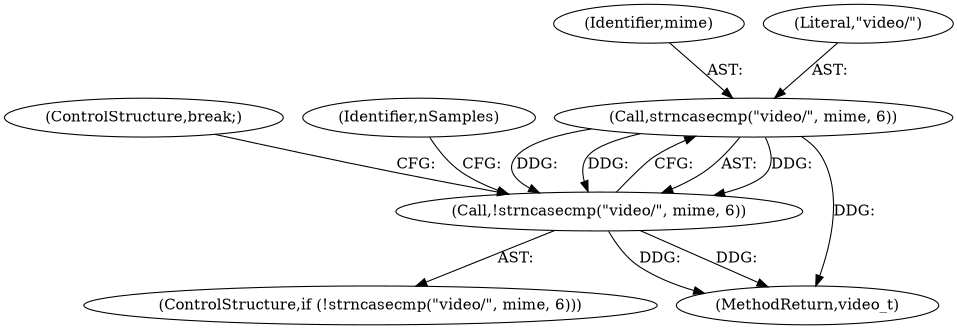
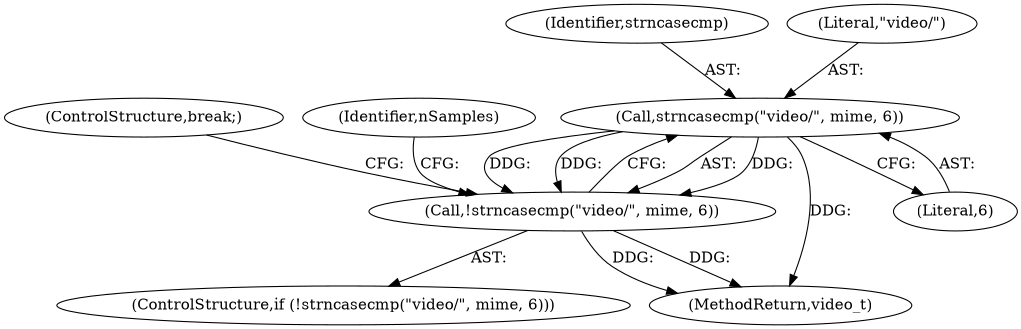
(649, 24) -> (637, 24)
none -> (955, 212)
